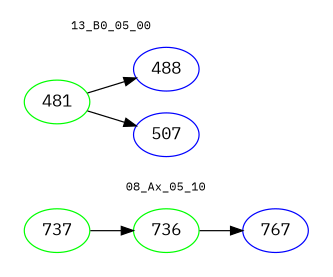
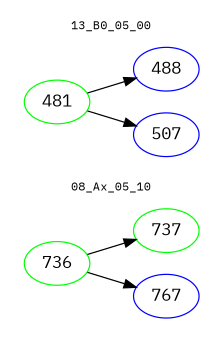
(106, 231) -> (106, 249)
